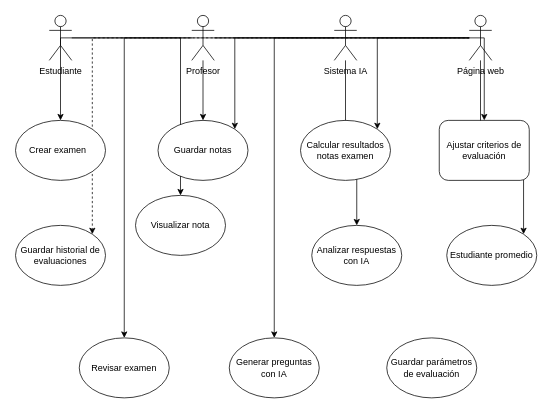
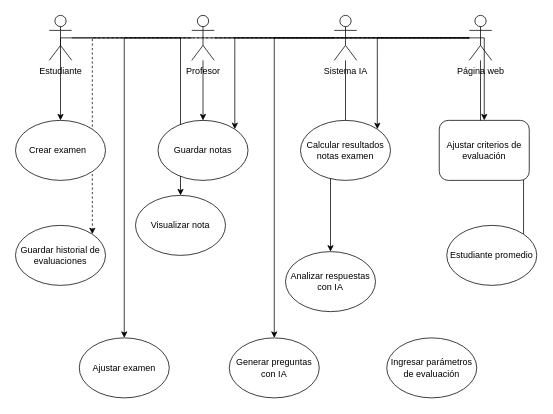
(523, 227) -> (523, 229)
(357, 255) -> (330, 282)
(124, 368) -> (124, 368)
(432, 368) -> (432, 368)
